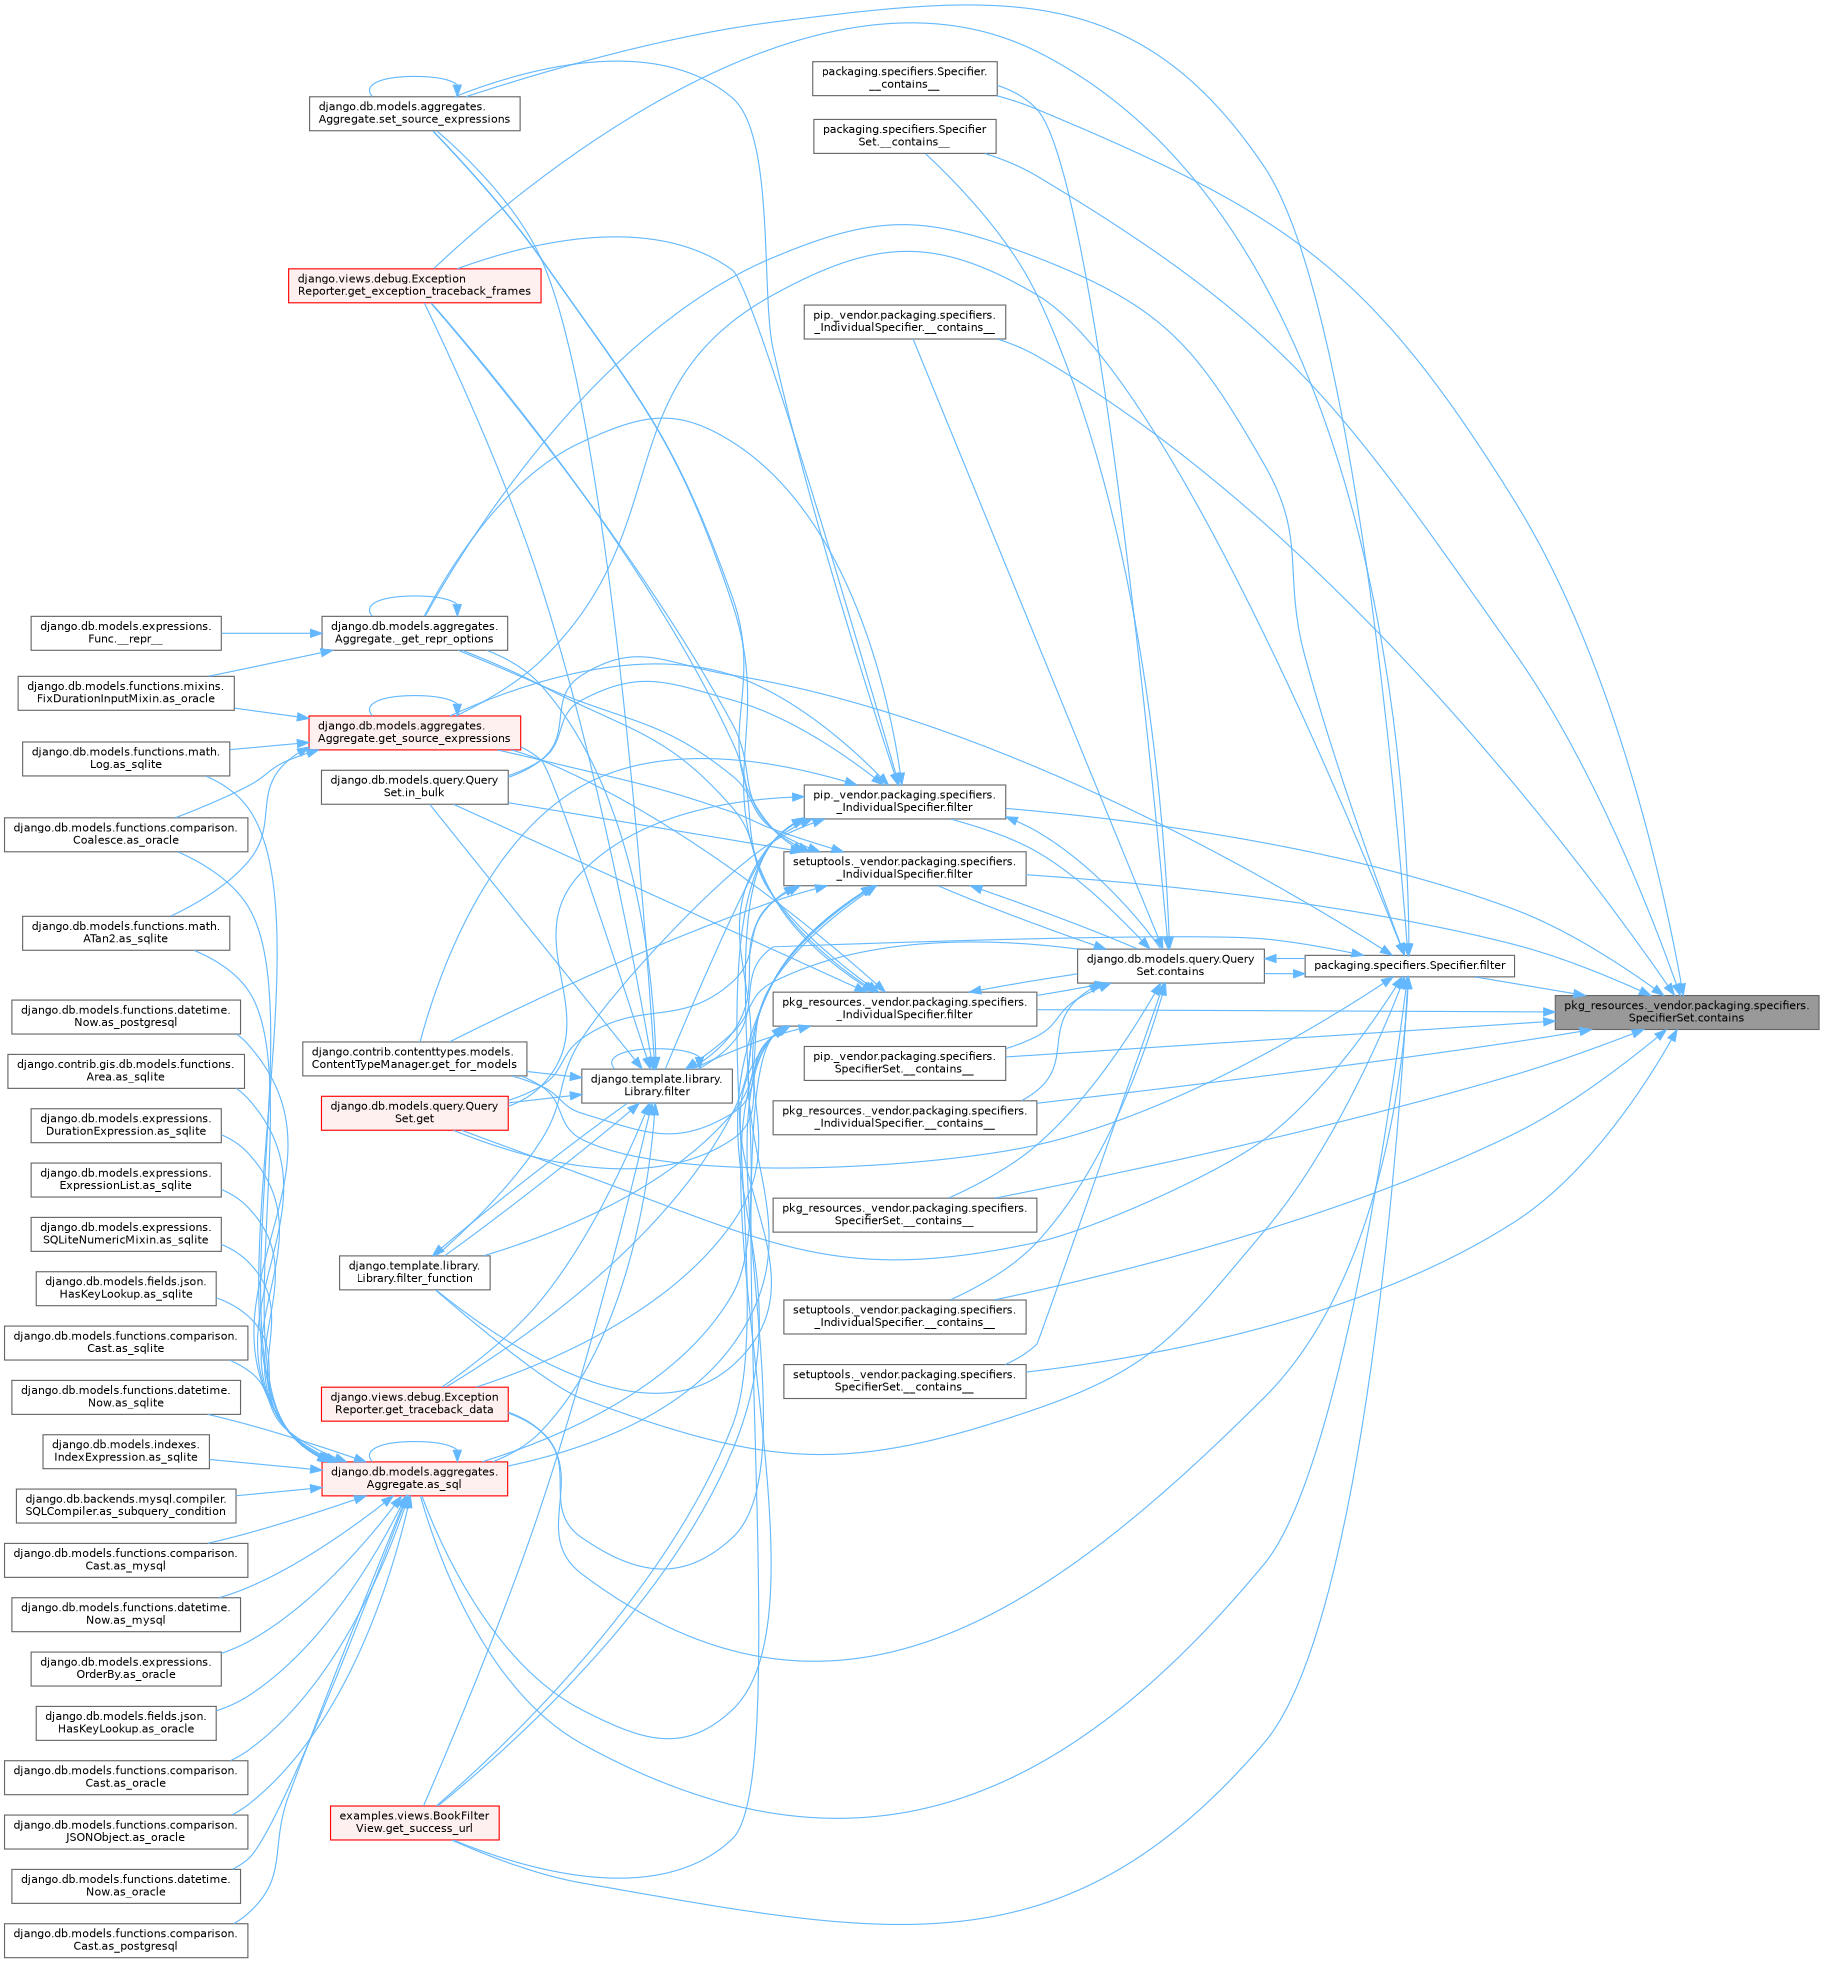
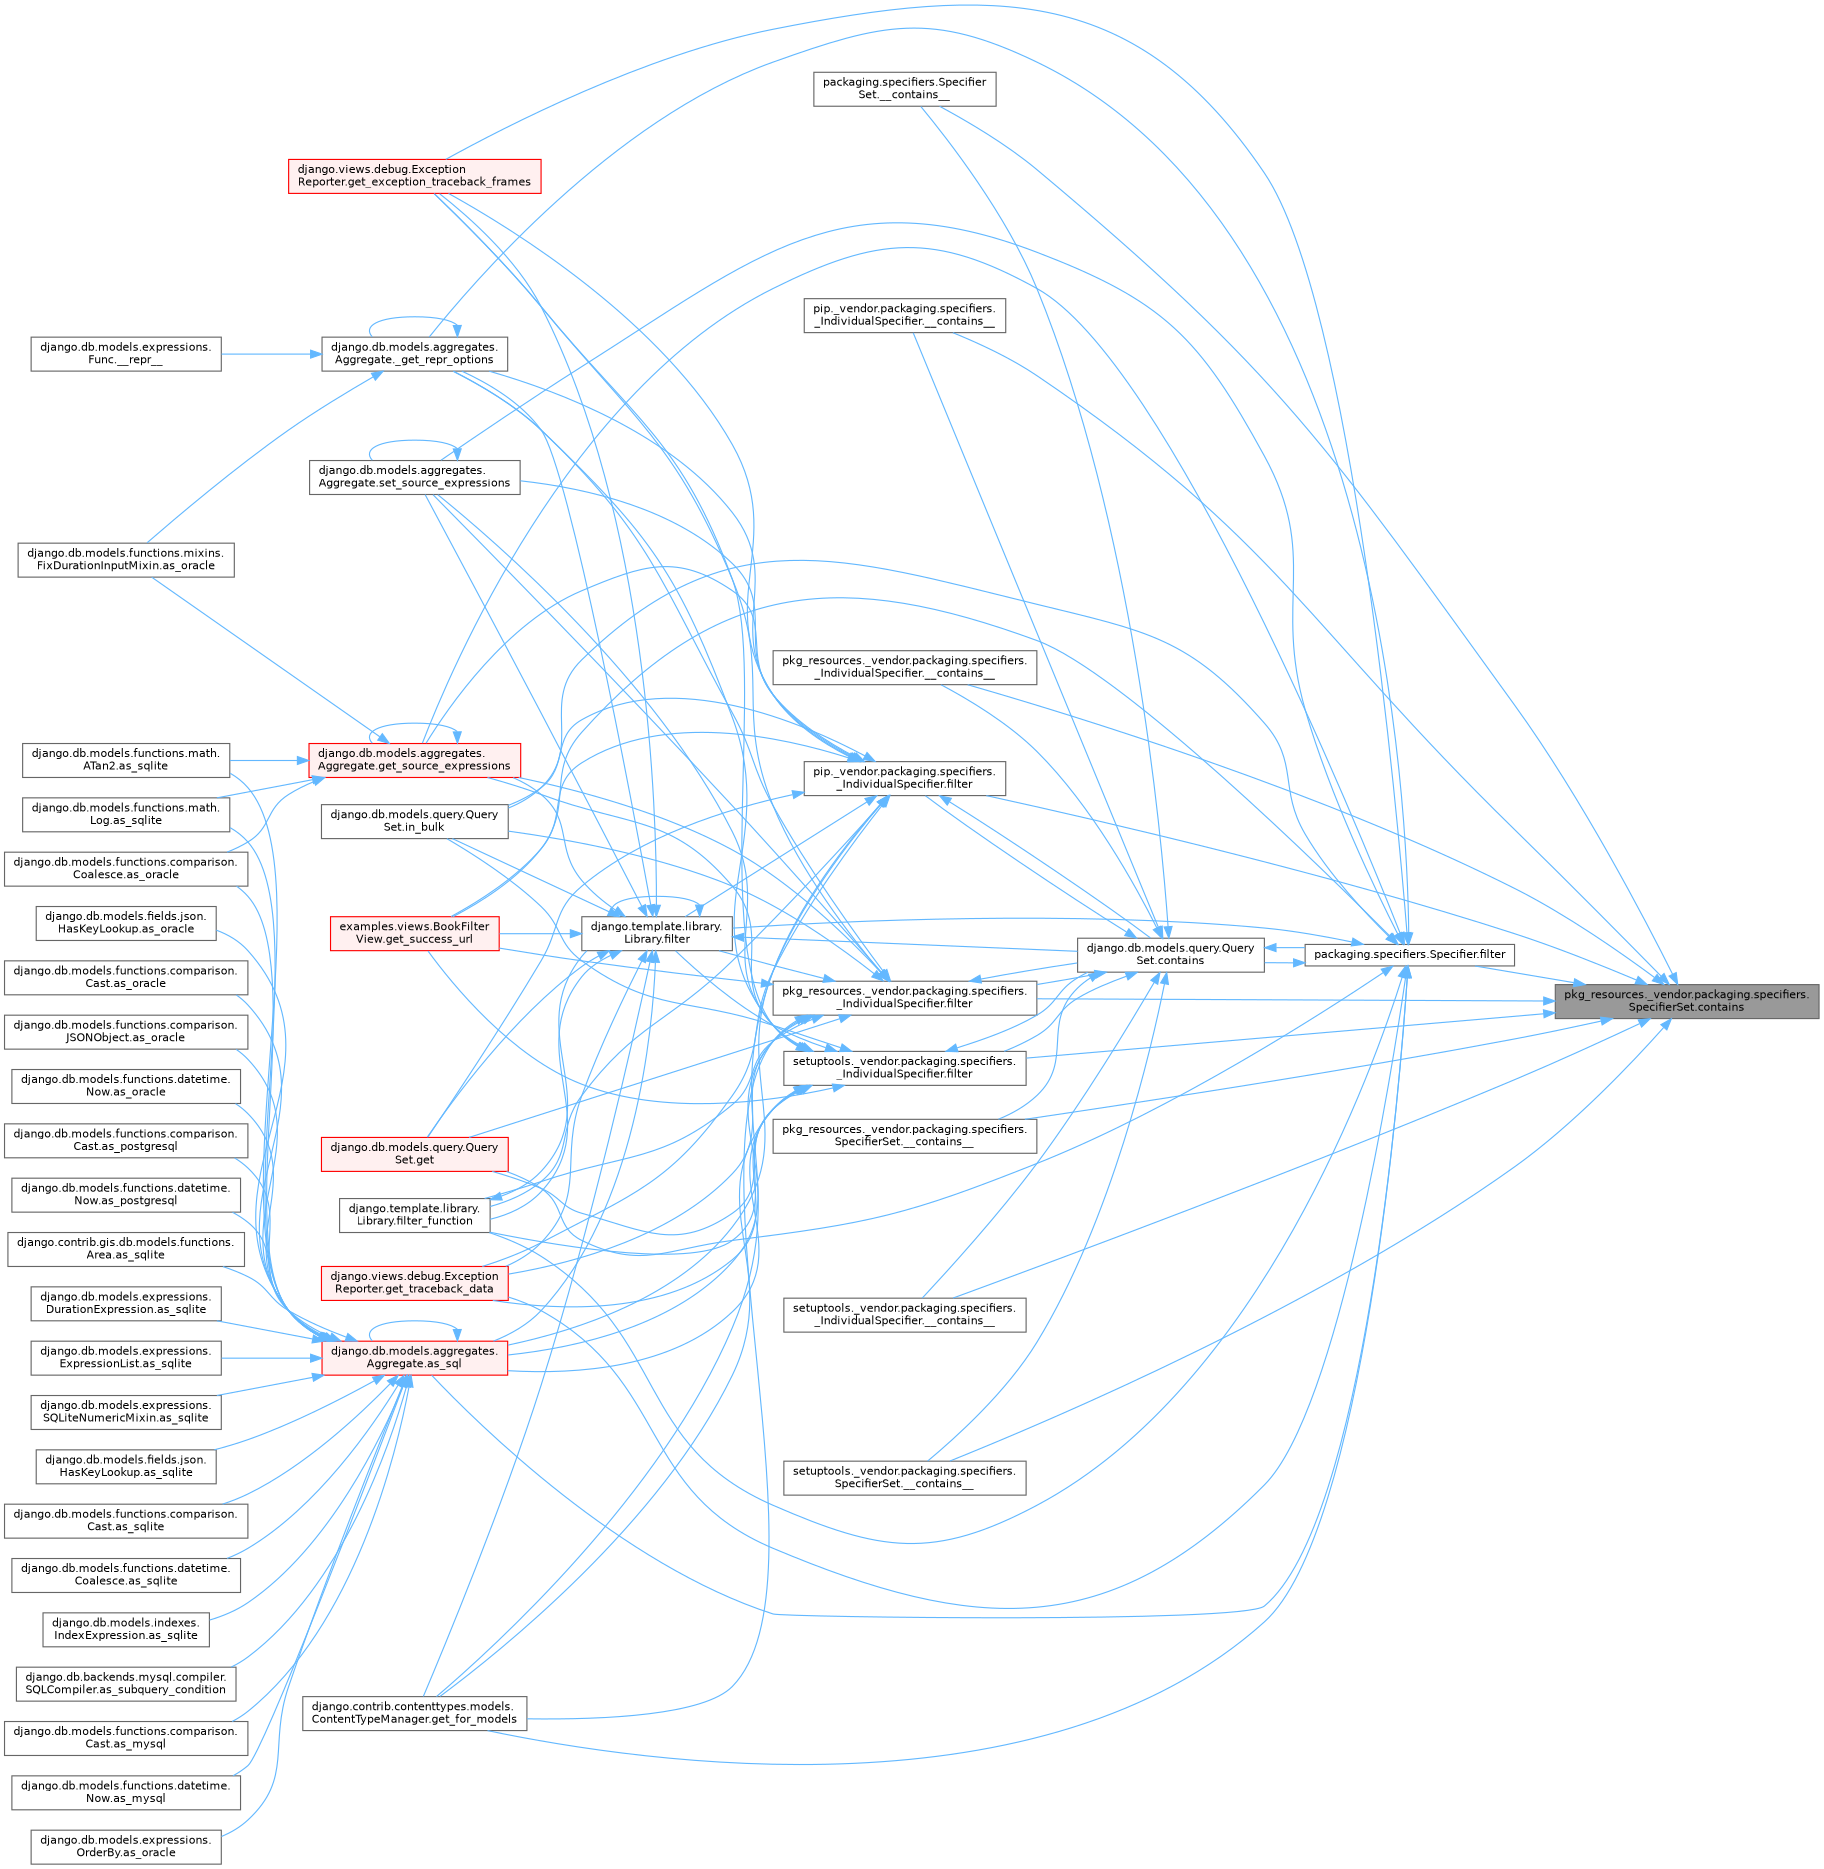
(905, 79) -> none
(905, 1063) -> none
(126, 1397) -> (126, 1576)
